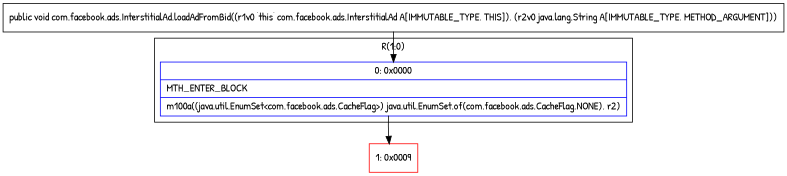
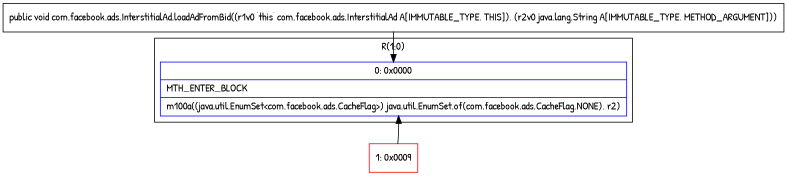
(388, 127) -> (398, 134)
